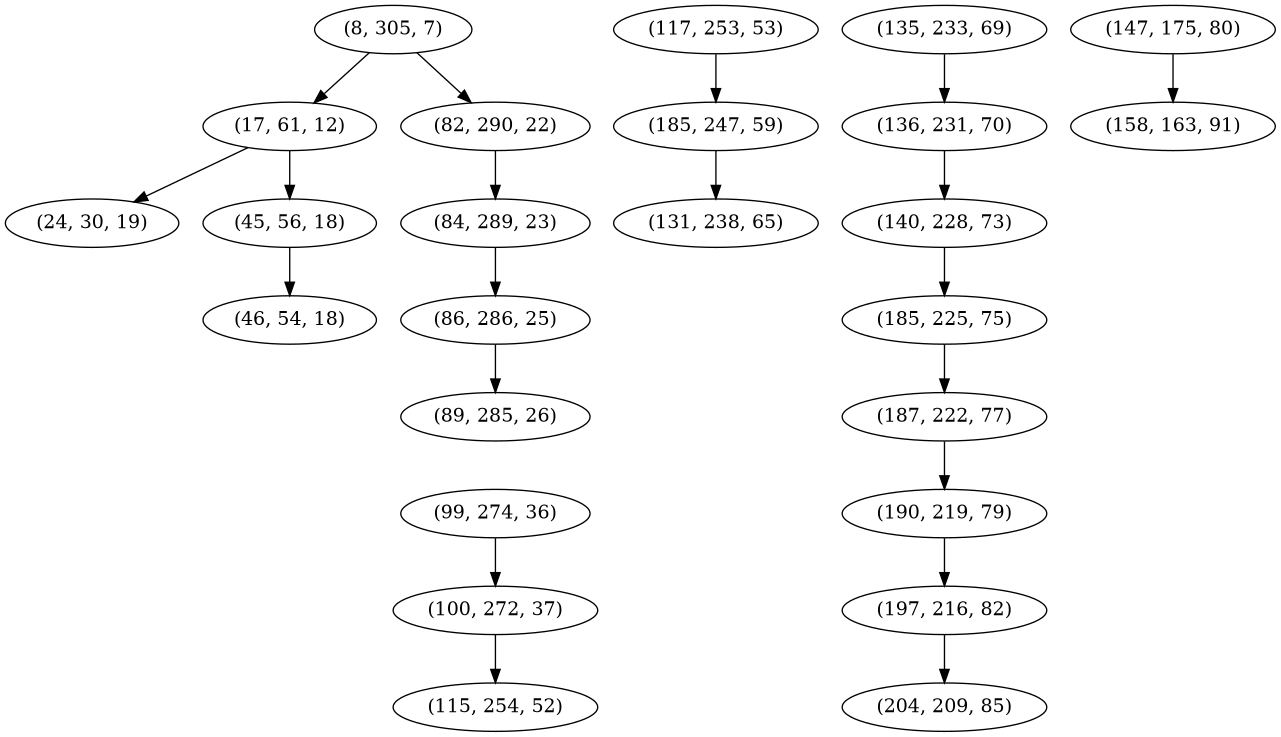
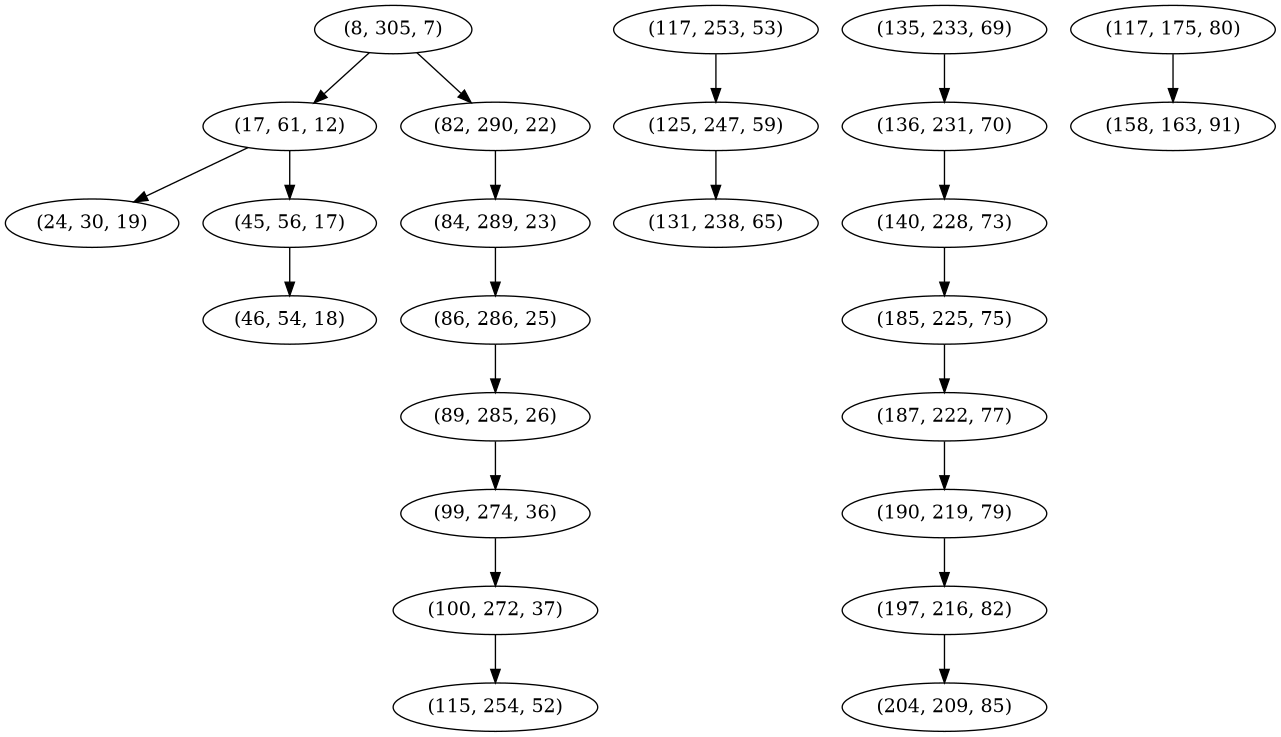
(1173, 30) -> (1173, 30)
(716, 126) -> (716, 126)
(290, 223) -> (290, 223)
none -> (495, 459)
